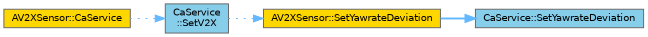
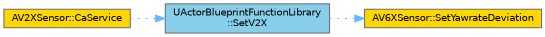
(197, 18) -> (247, 18)
(352, 18) -> (453, 18)
(560, 18) -> none
